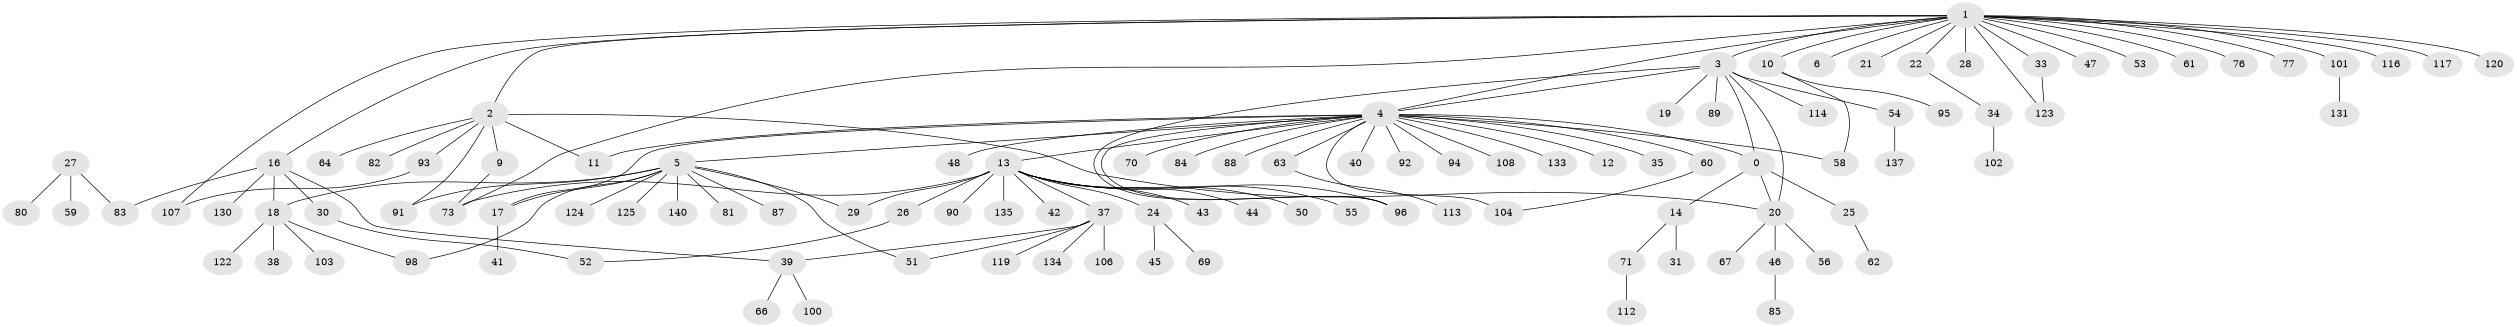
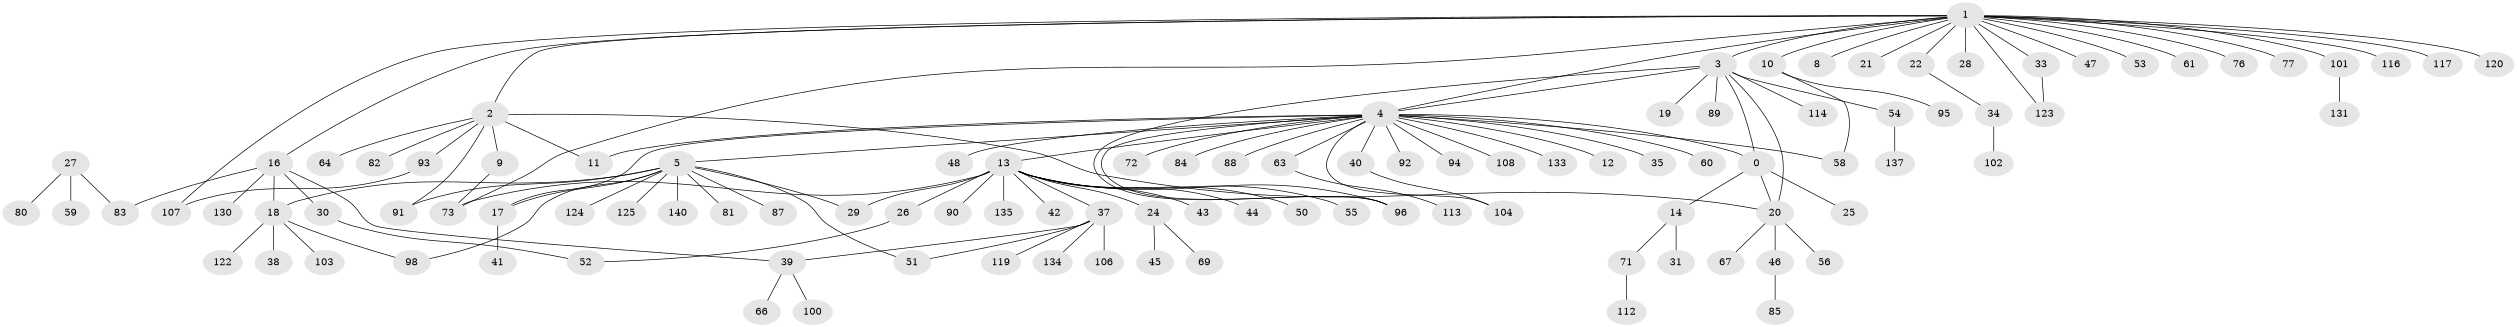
(1817, 65) -> (1817, 65)
(1132, 164) -> (1132, 164)
(1596, 198) -> (1429, 188)
(1874, 263) -> none
